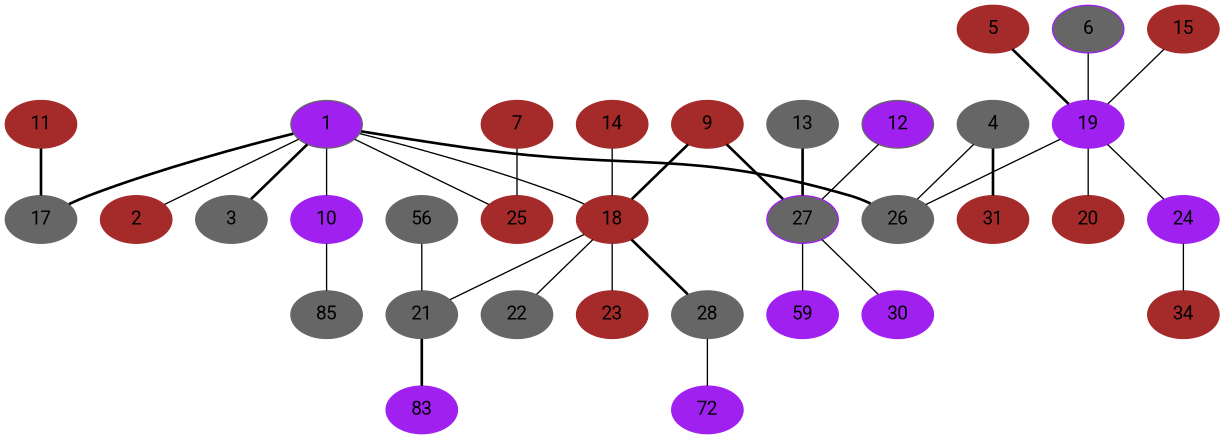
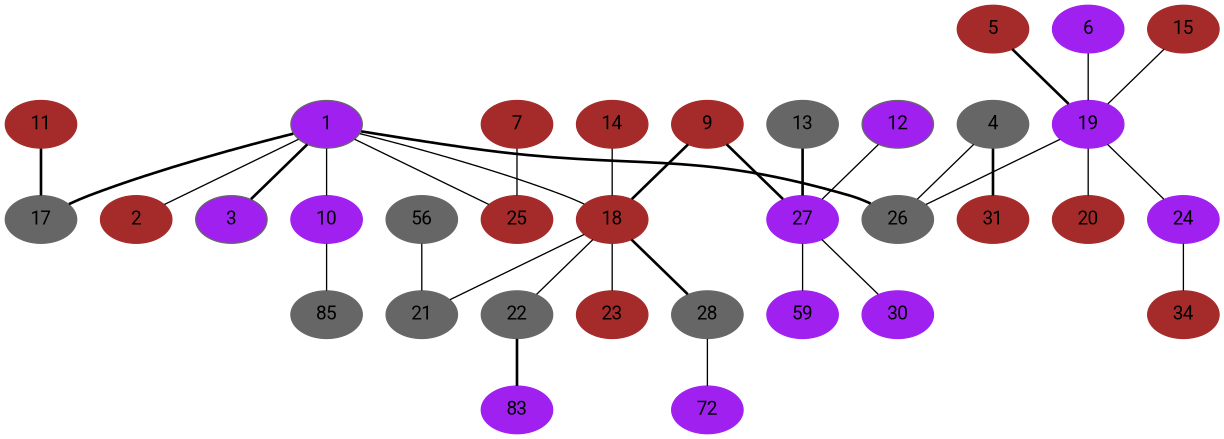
(1088, 29) -> (1088, 29)
(231, 219) -> (231, 219)
(803, 219) -> (803, 219)
(422, 362) -> (517, 362)
